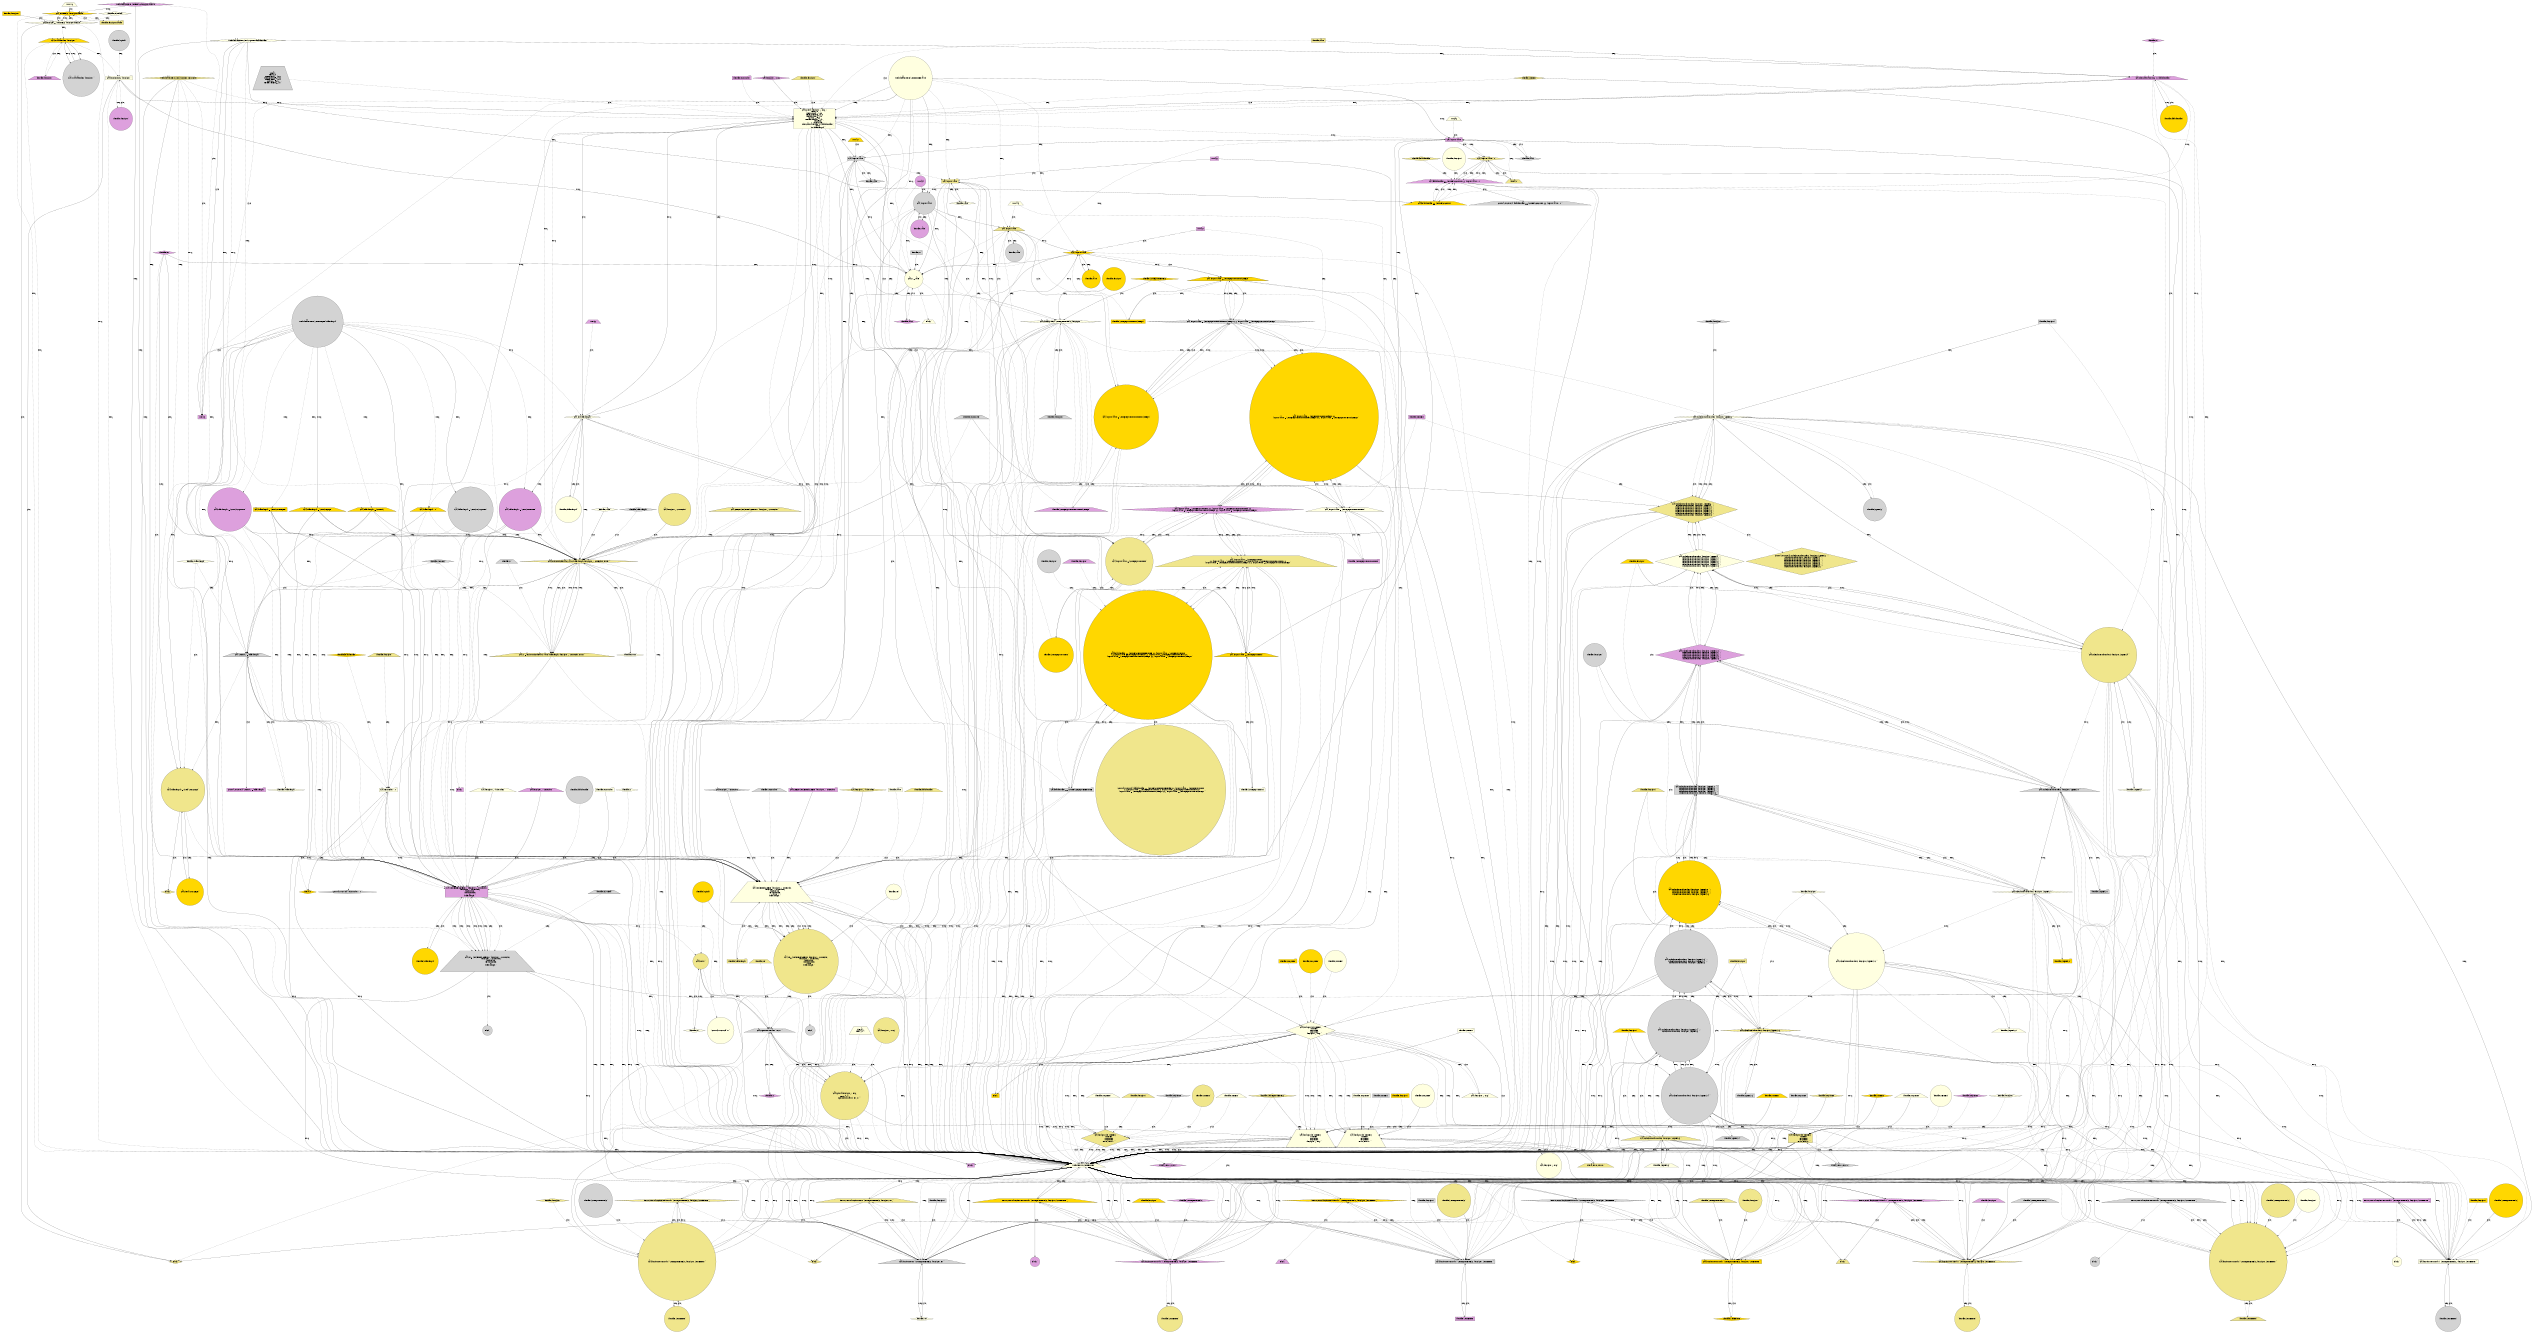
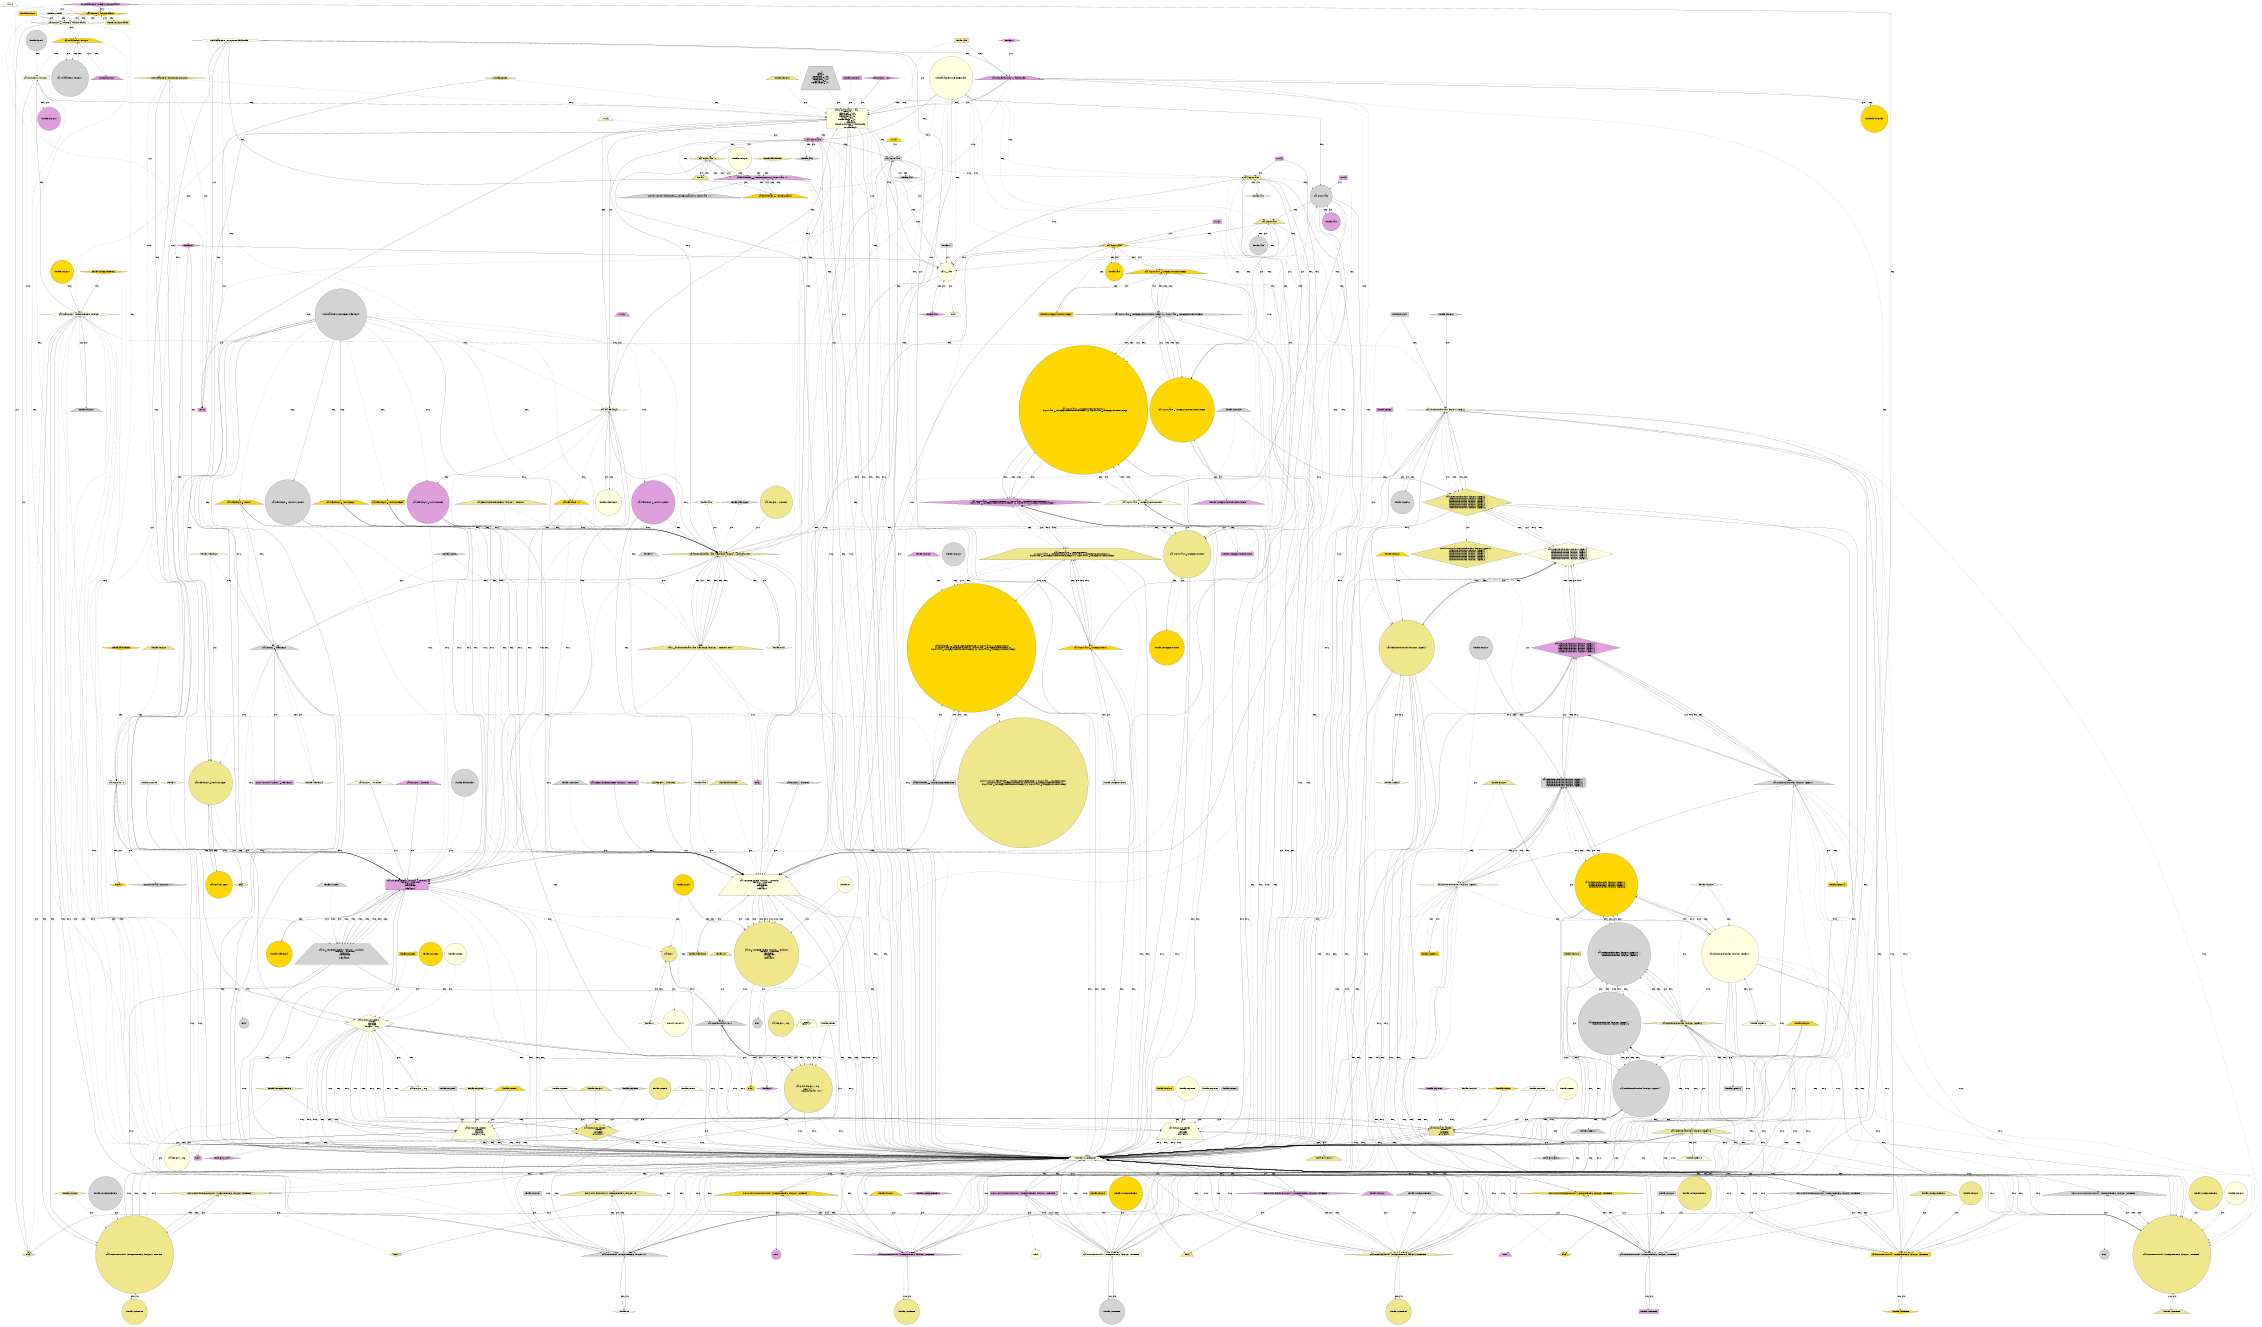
(920, 181) -> (1344, 178)
(1016, 203) -> none
(2100, 892) -> (1837, 885)
